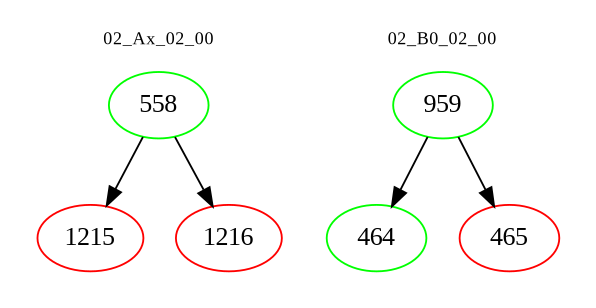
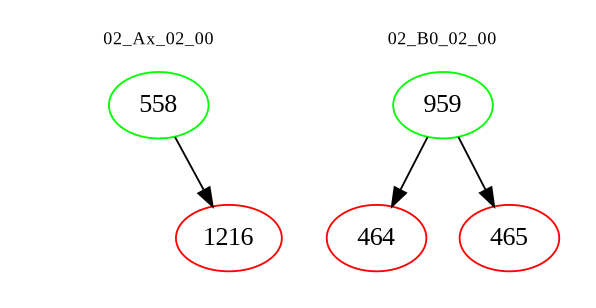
(90, 238) -> none
(377, 238) -> (377, 238)
